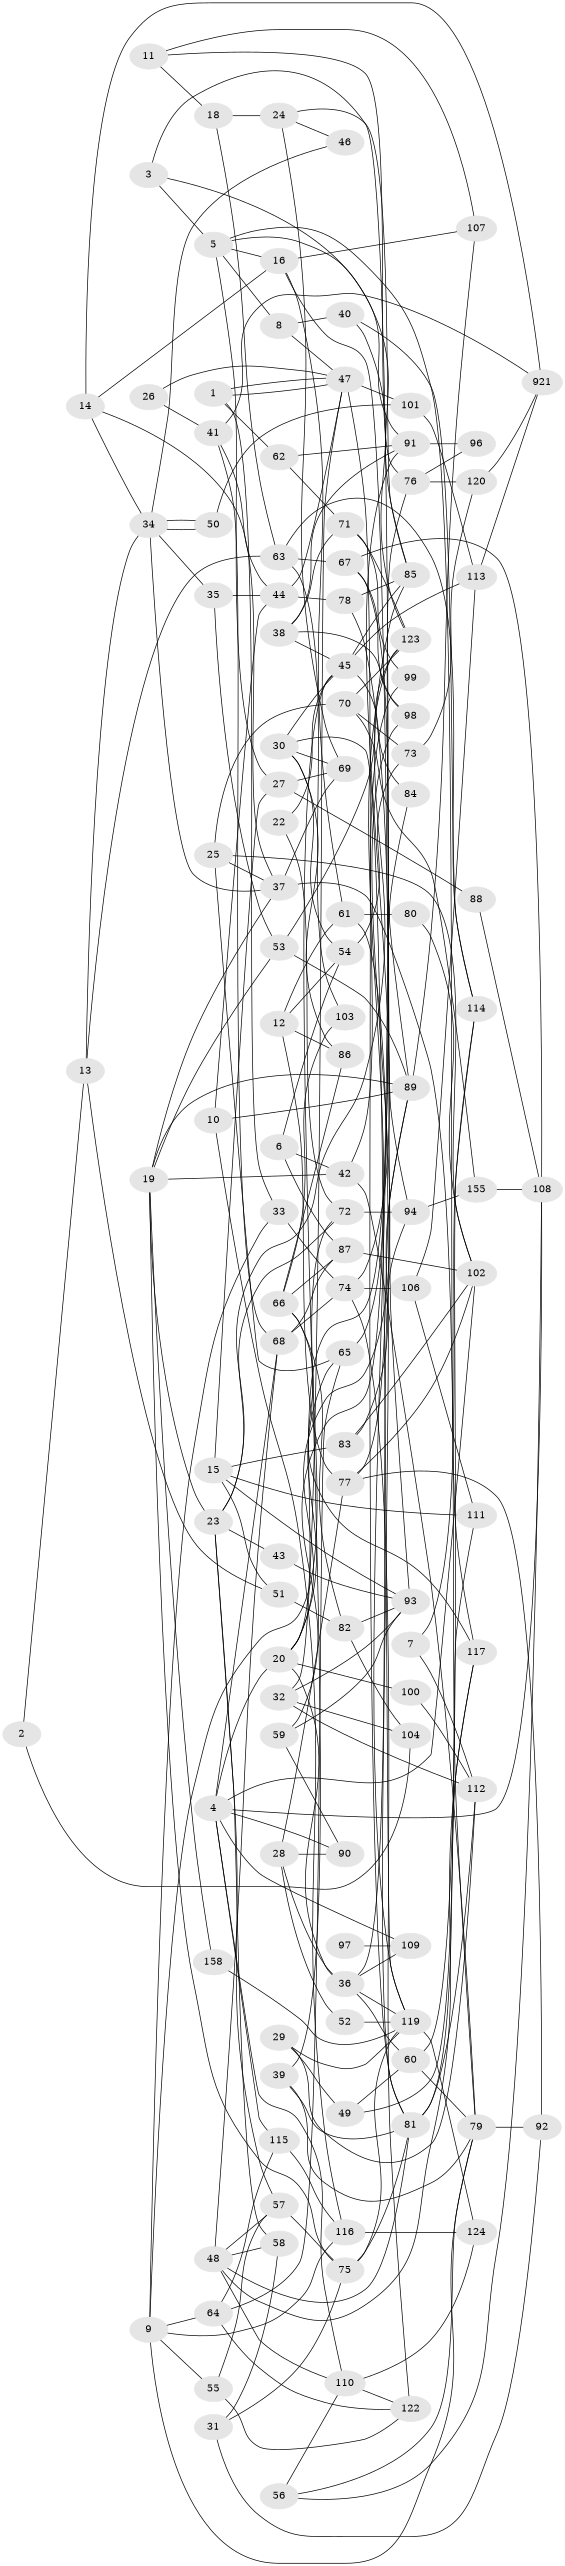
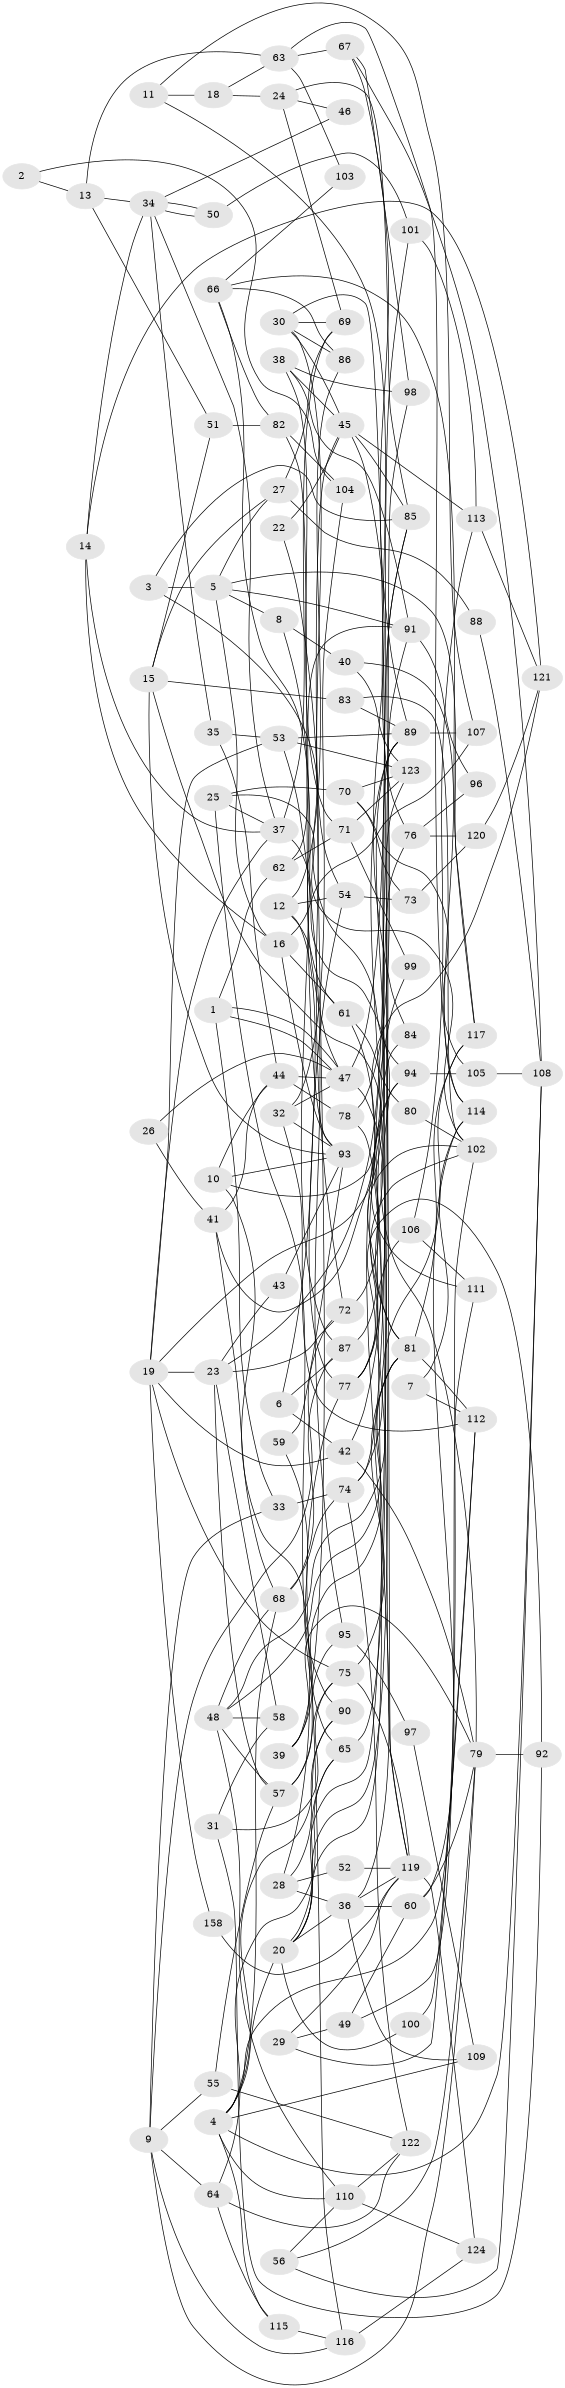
(542, 382) -> (542, 678)
none -> (279, 1167)
(477, 1190) -> (477, 1074)
(363, 1399) -> (381, 1507)
none -> (345, 1635)
